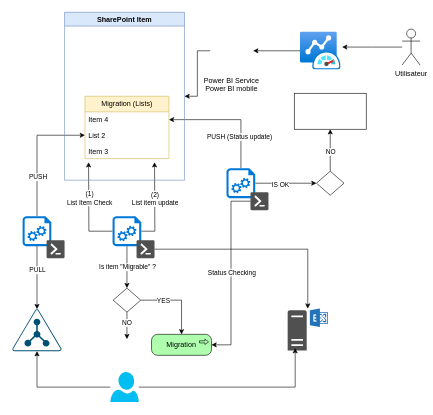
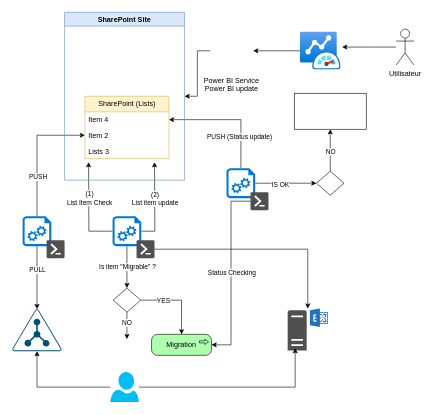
(124, 20) -> (124, 20)
(411, 47) -> (405, 47)
(231, 80) -> (231, 80)
(127, 104) -> (127, 104)
(99, 136) -> (100, 136)
(100, 152) -> (101, 152)
